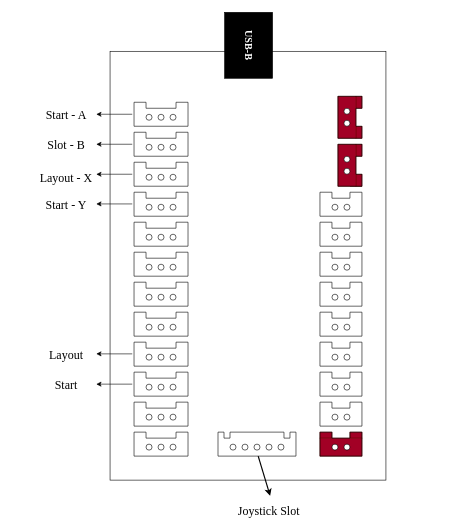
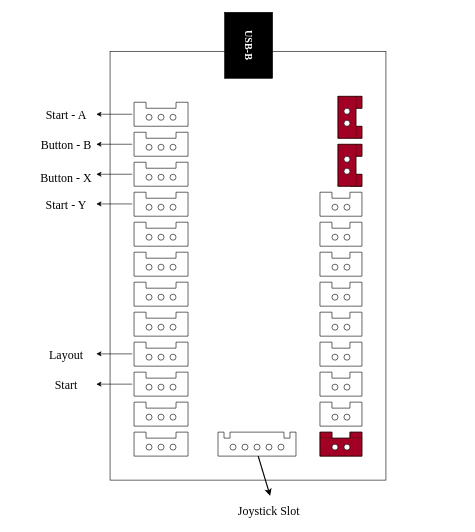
(66, 144) -> (66, 144)
(66, 177) -> (66, 177)
